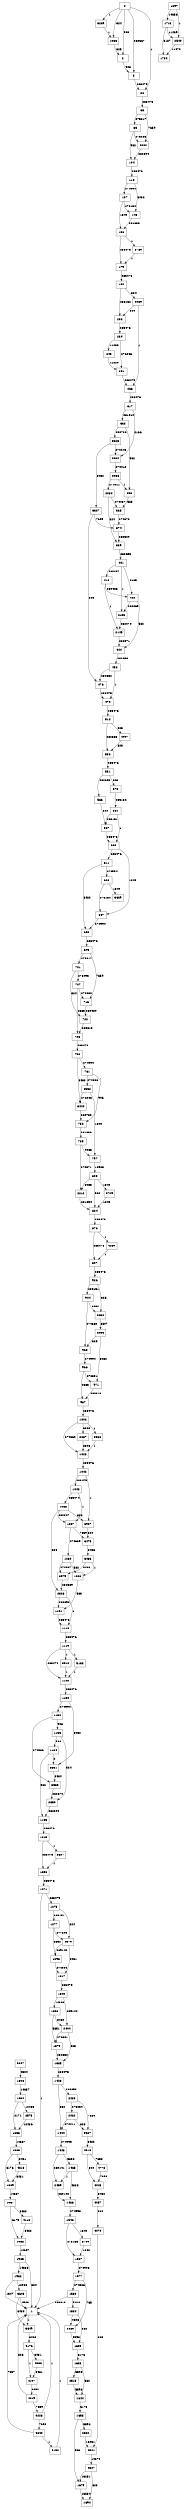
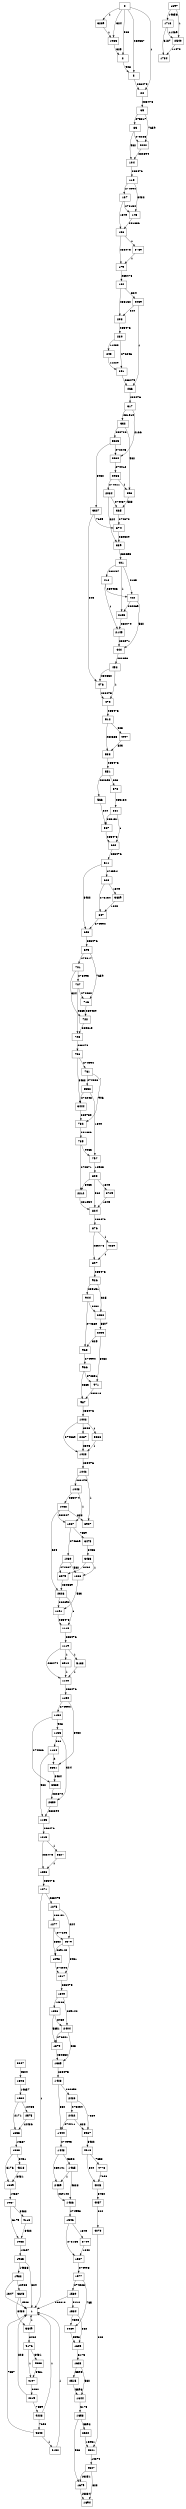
(129, 885) -> (110, 906)
(88, 1532) -> none
(28, 2319) -> (30, 2321)
